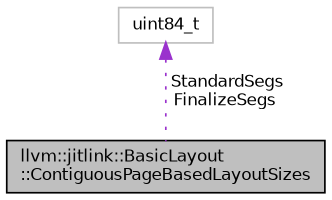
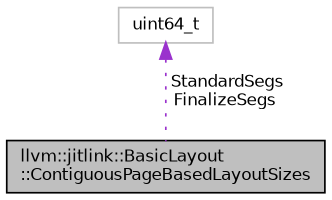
(166, 25) -> (166, 25)
